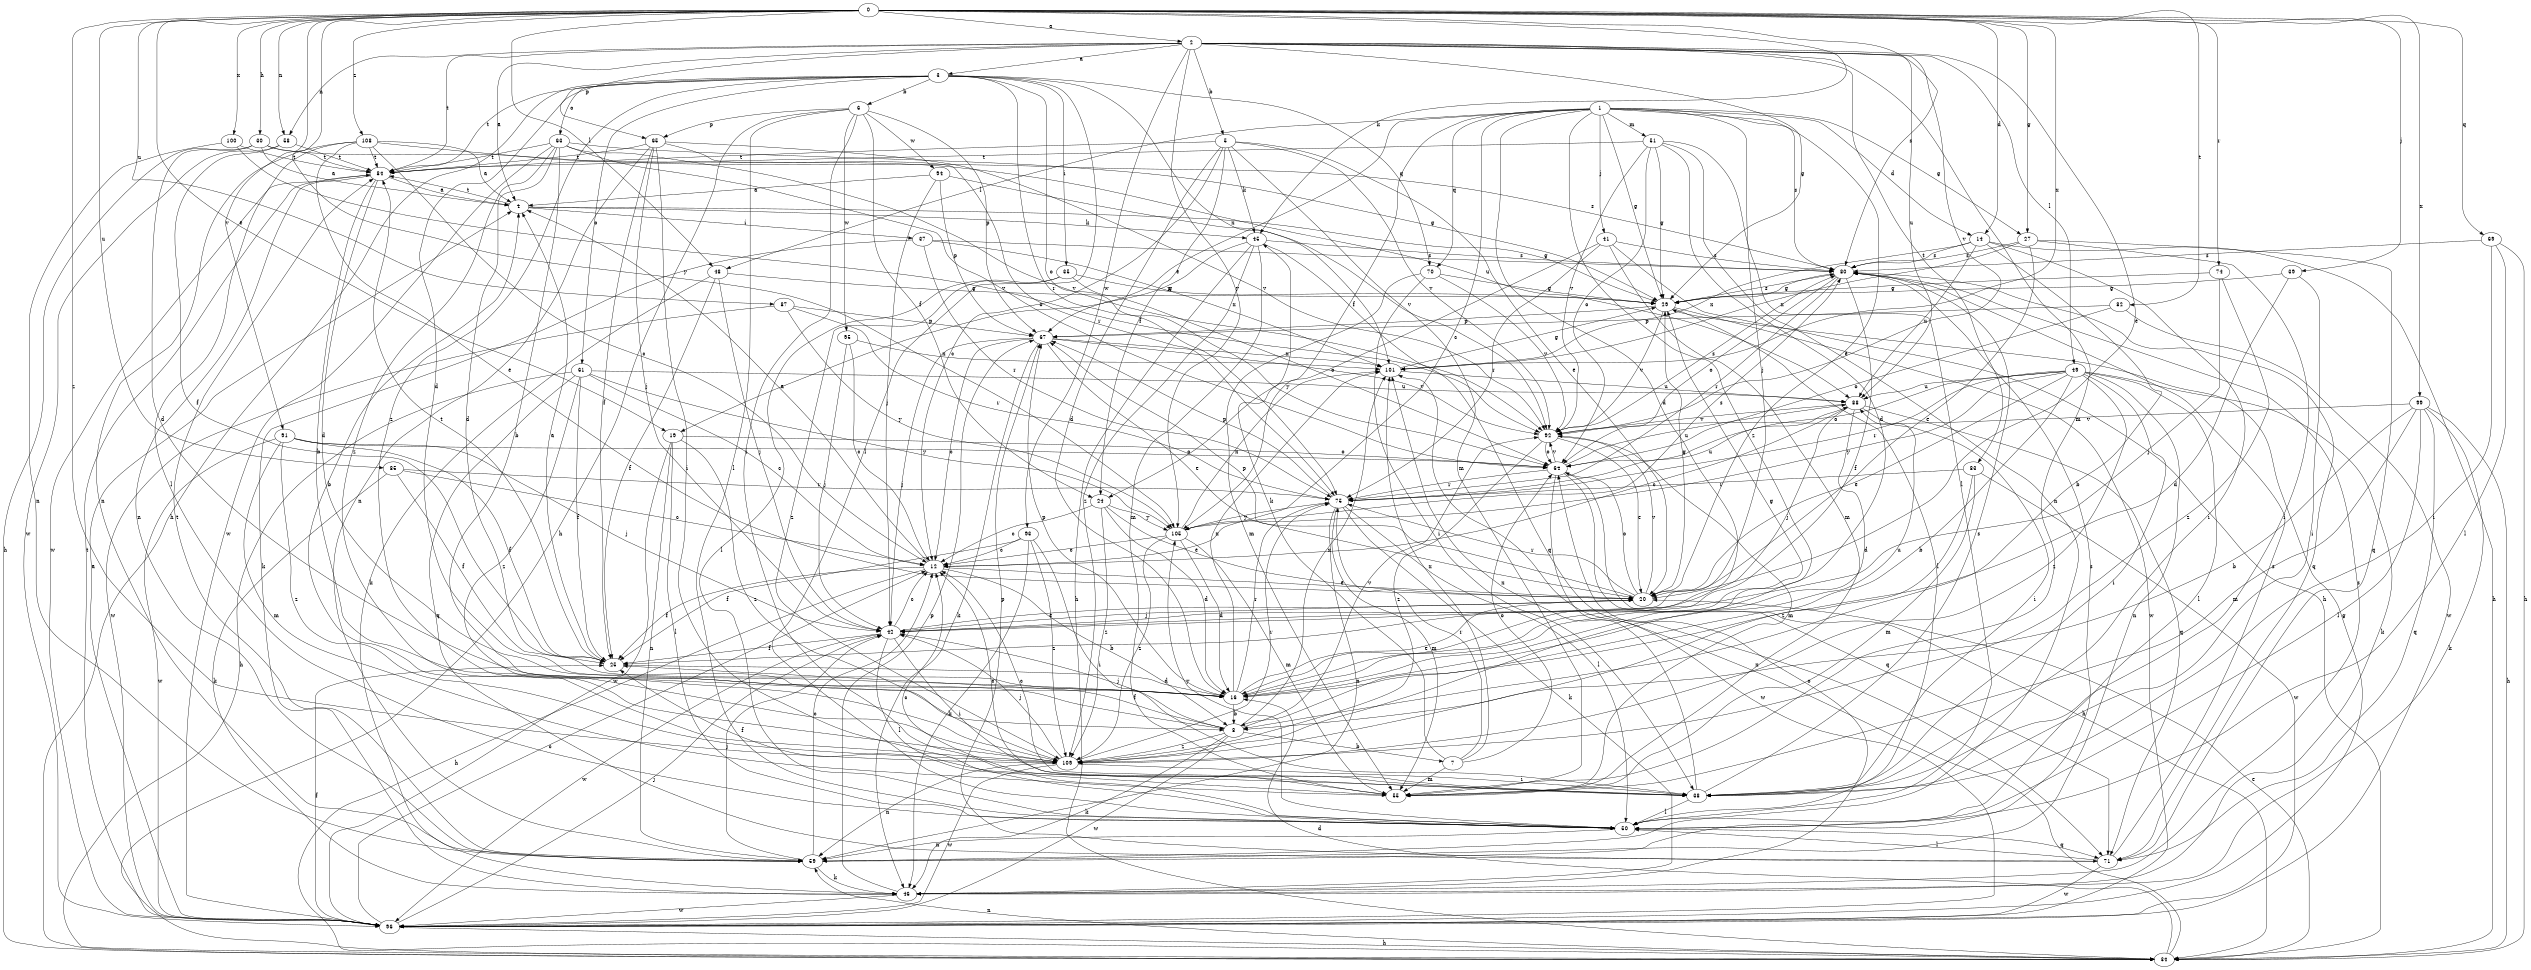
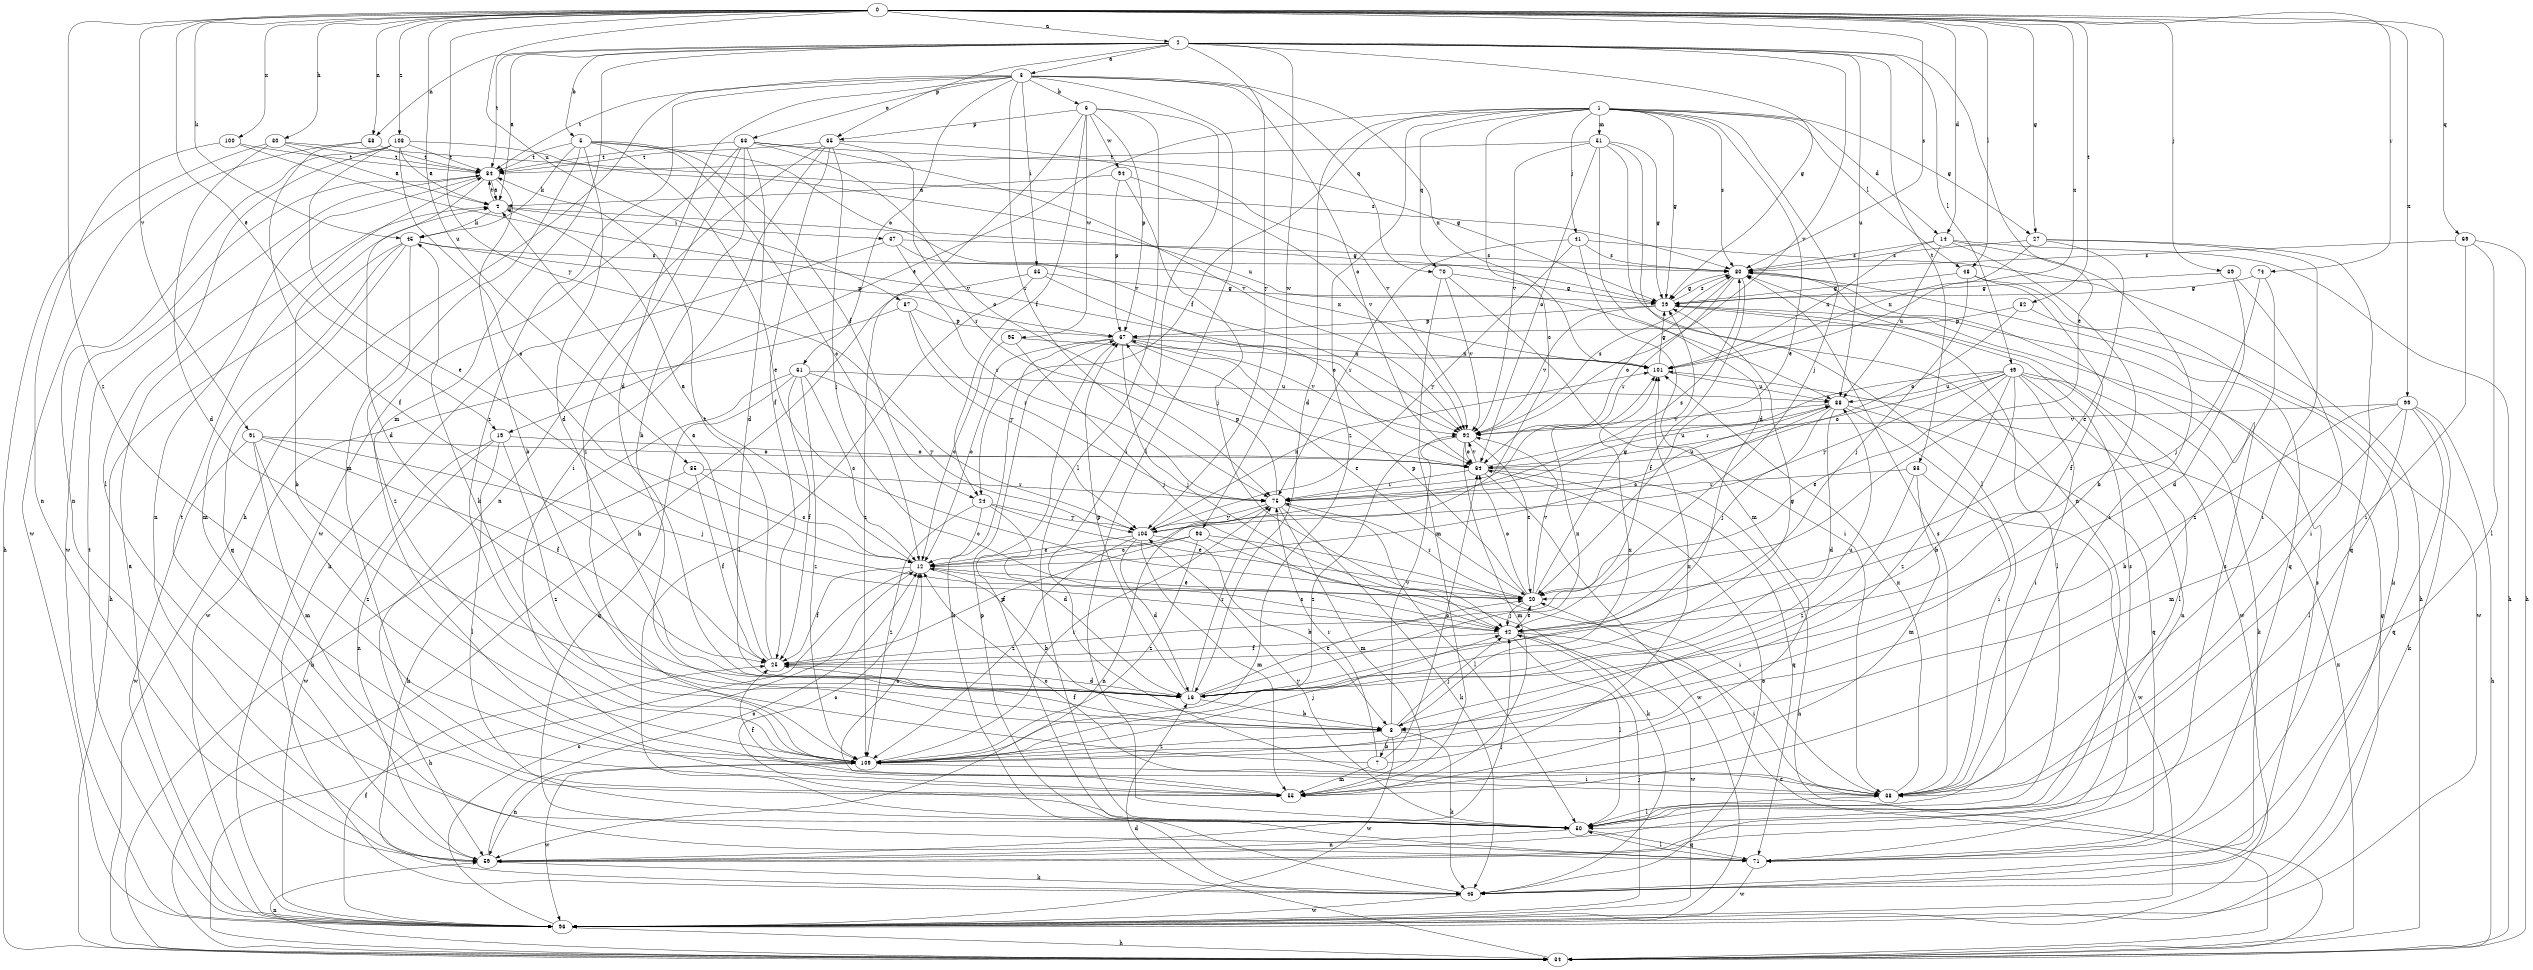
none -> (1254, 618)
